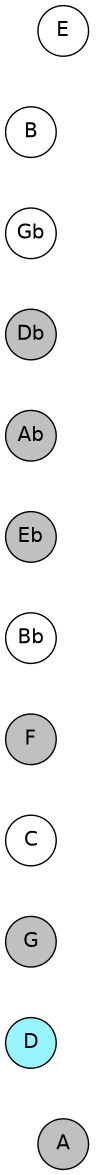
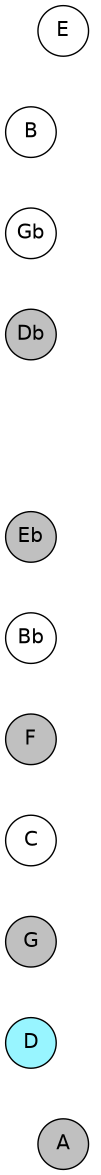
(31, 436) -> none
